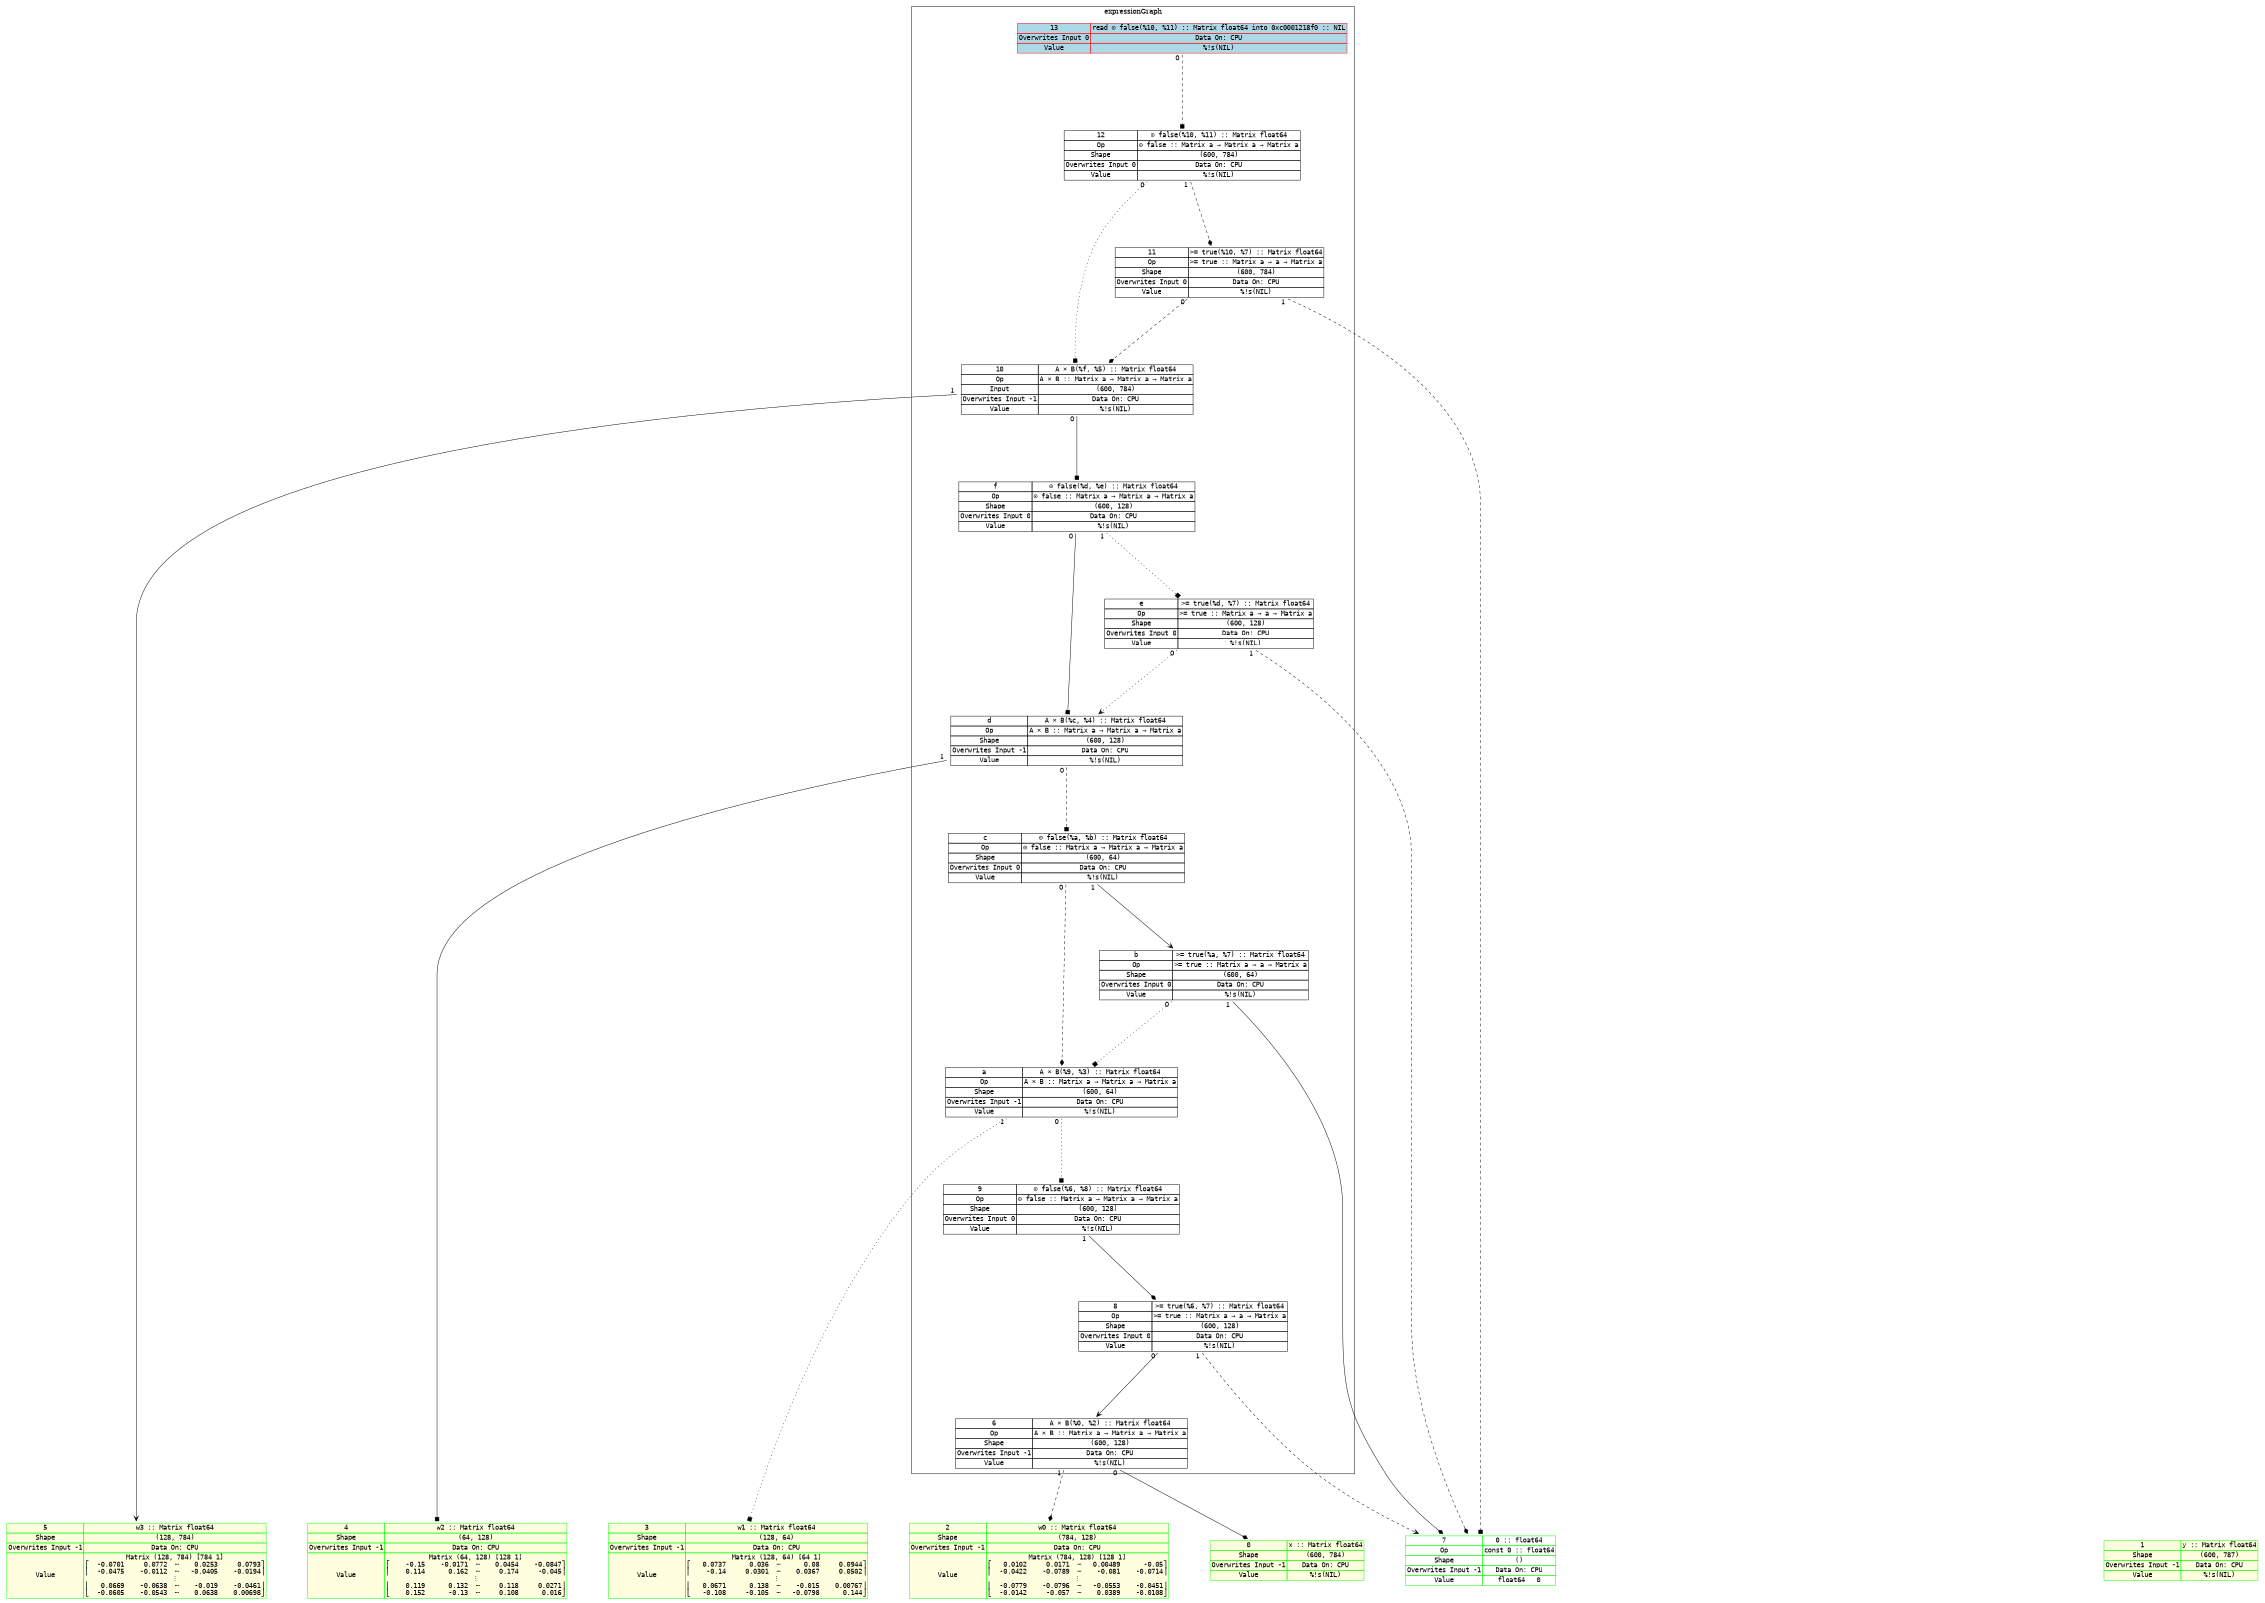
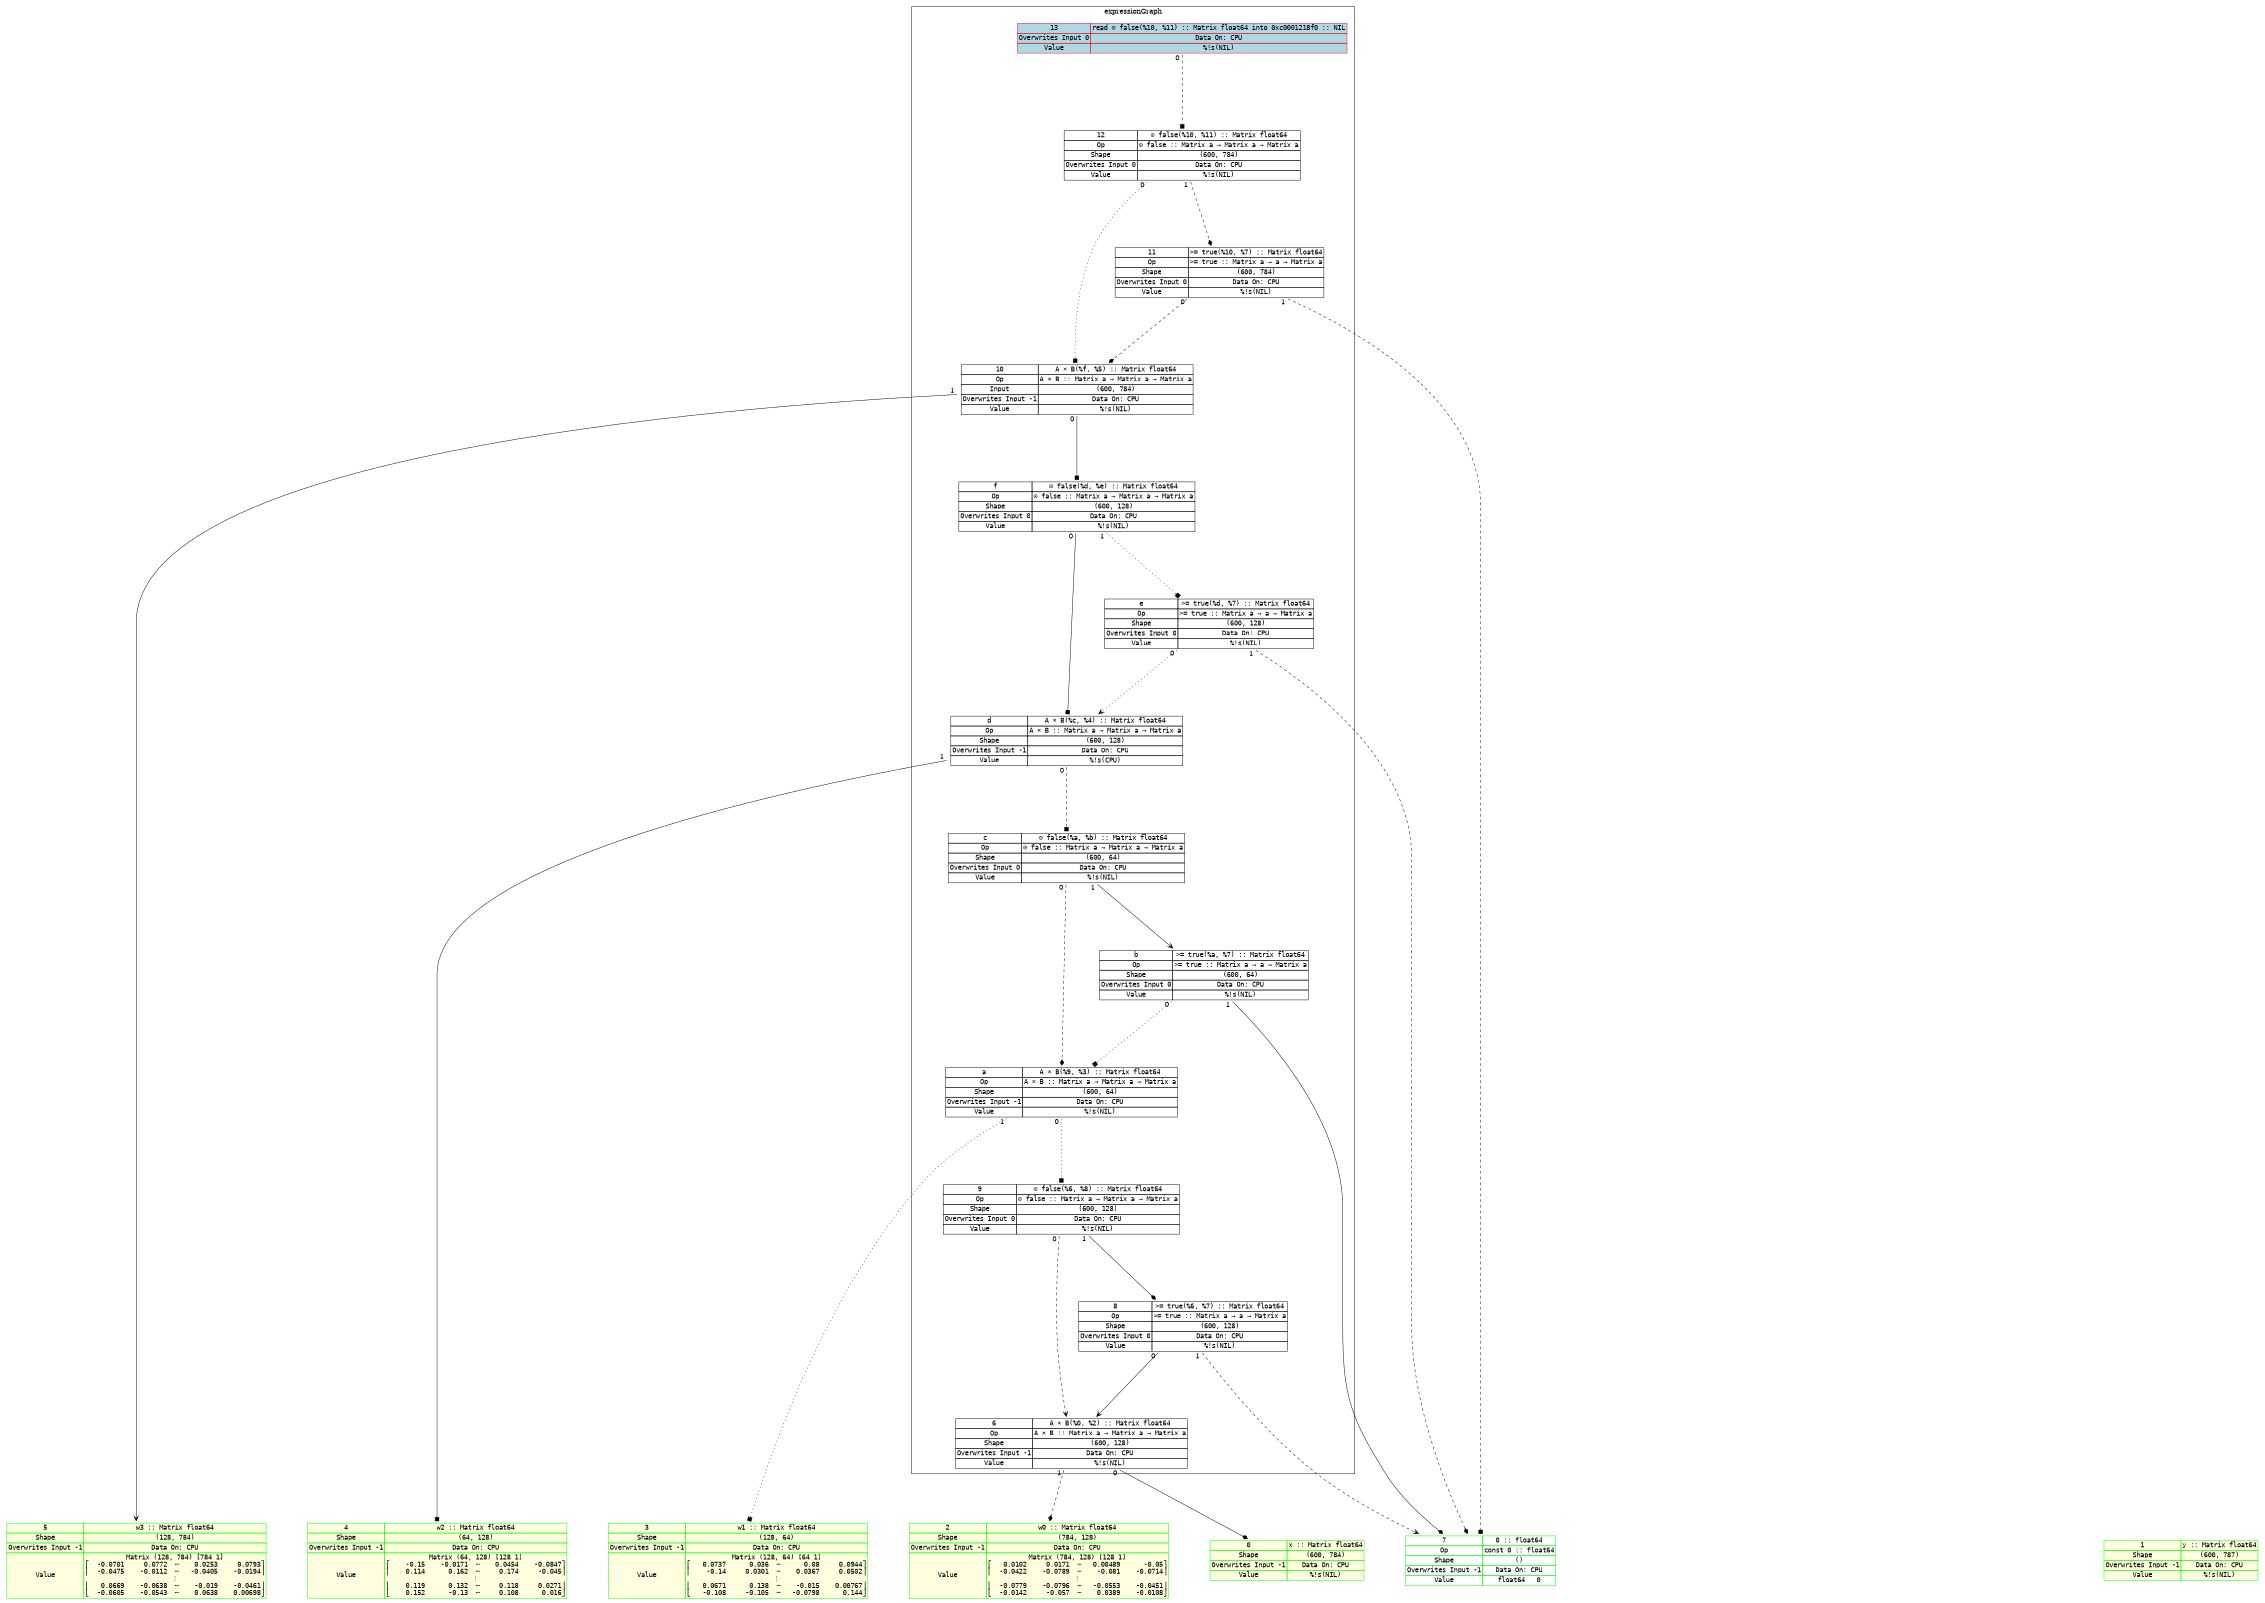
(1105, 761) -> (1105, 761)
none -> (1057, 1324)
